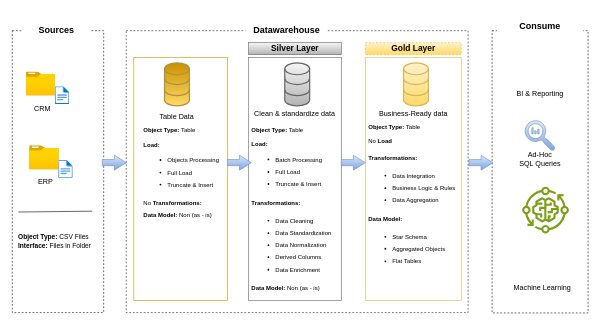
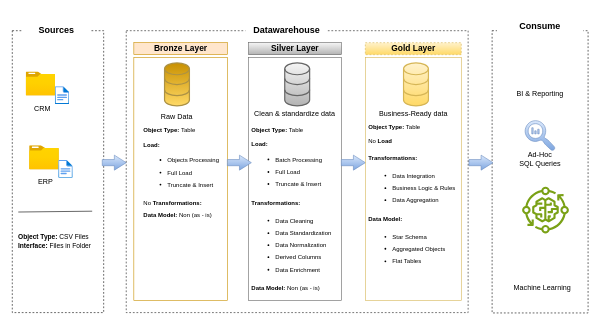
none -> (181, 49)
(177, 117) -> (177, 117)
